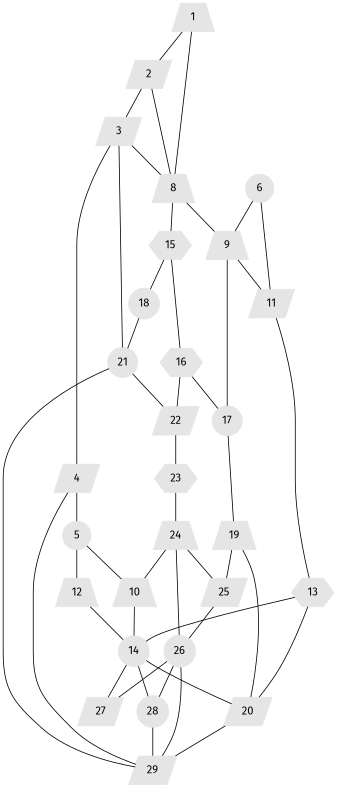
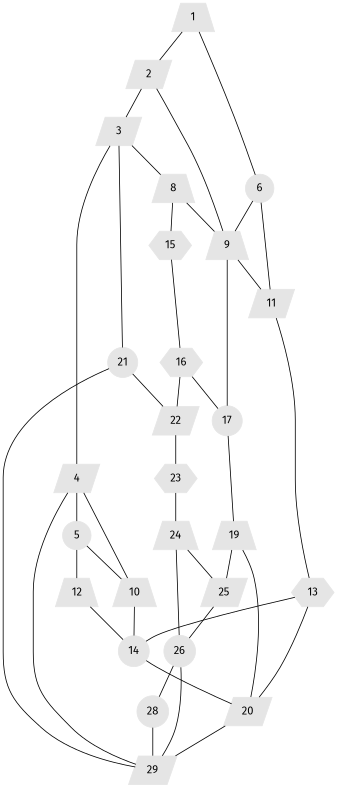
(183, 103) -> (229, 103)
(161, 131) -> (194, 158)
(144, 304) -> none
(155, 564) -> (106, 535)
(144, 685) -> none
(101, 712) -> none
